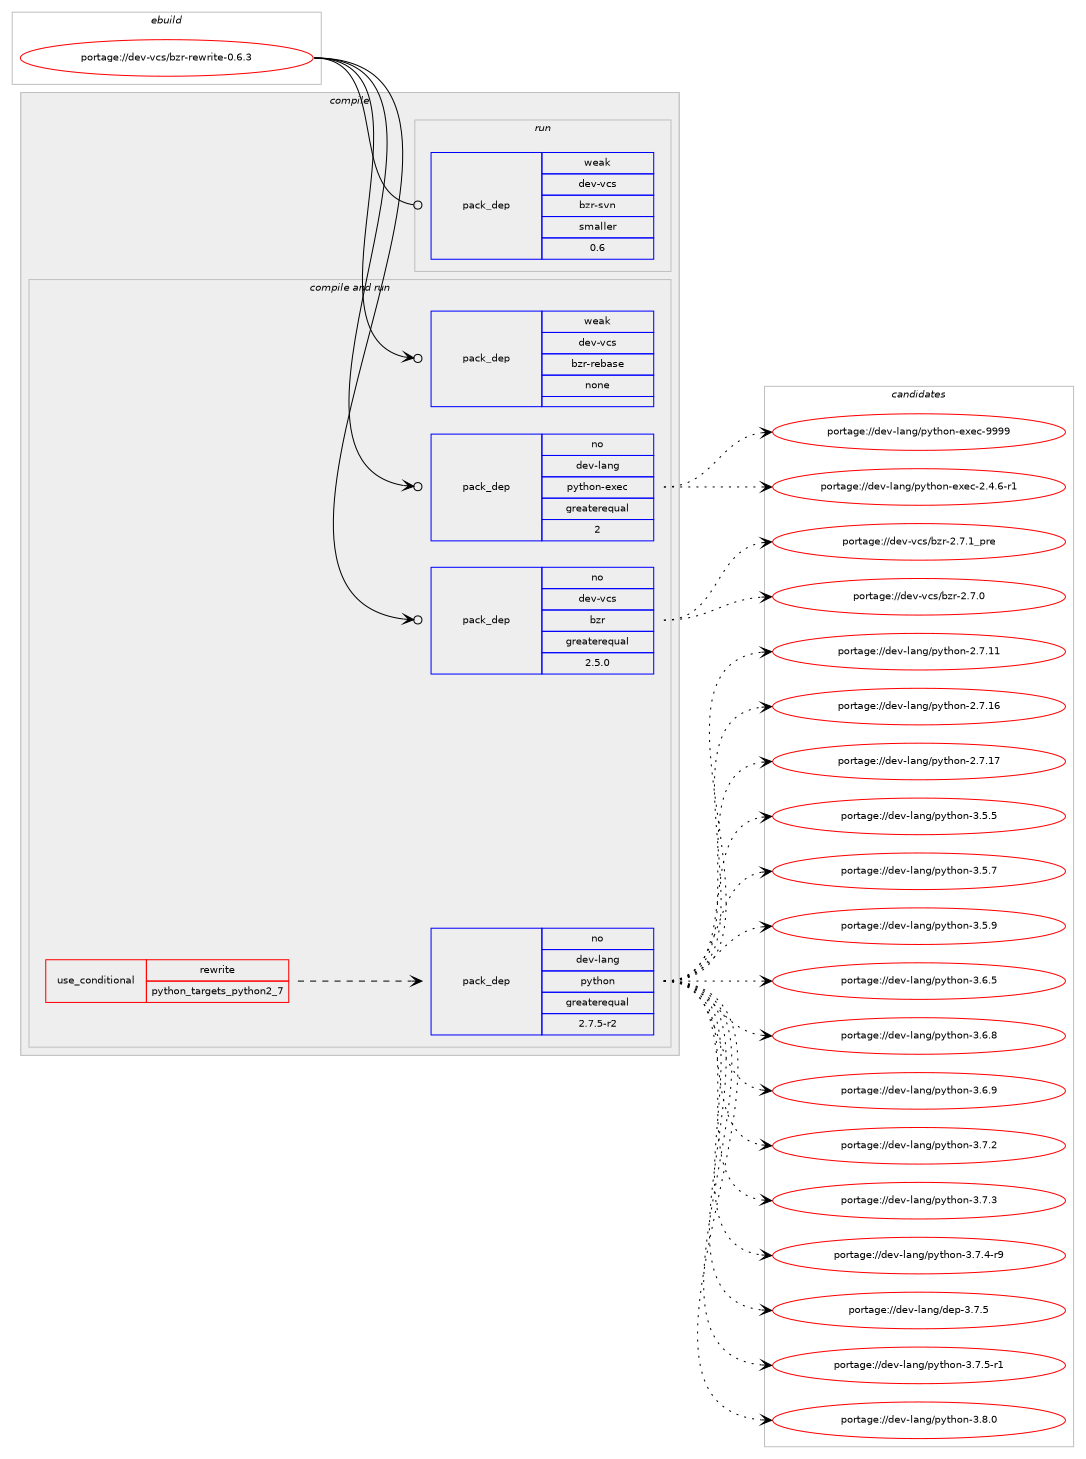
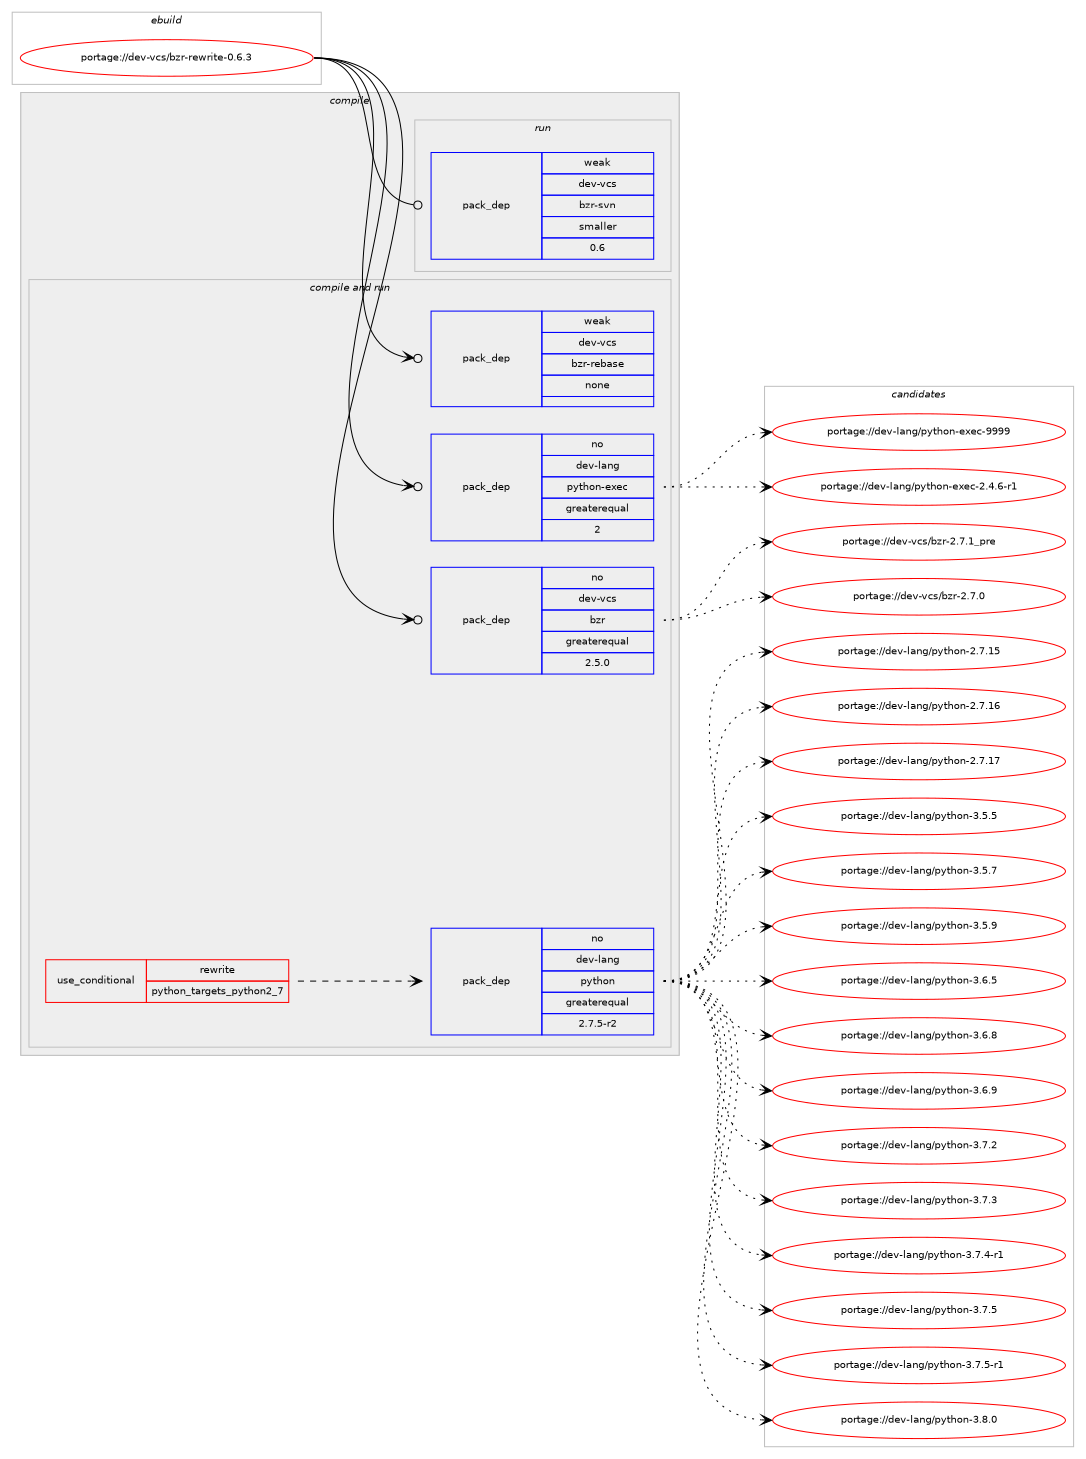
(919, 652) -> (919, 652)
(919, 1256) -> (919, 1256)
(919, 1310) -> (919, 1310)
